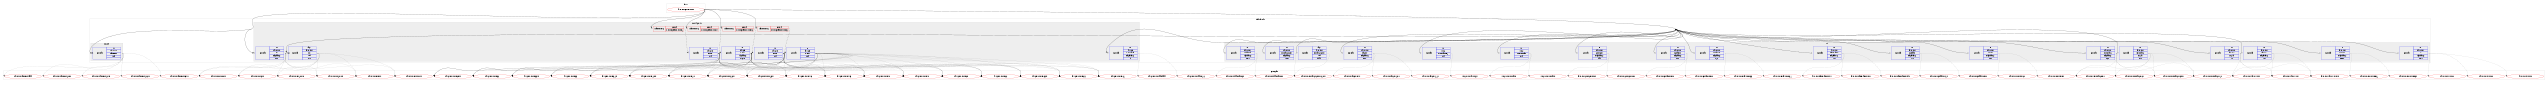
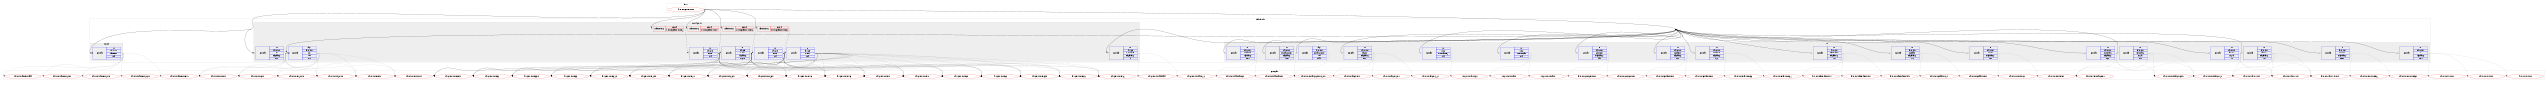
(2134, 76) -> none
